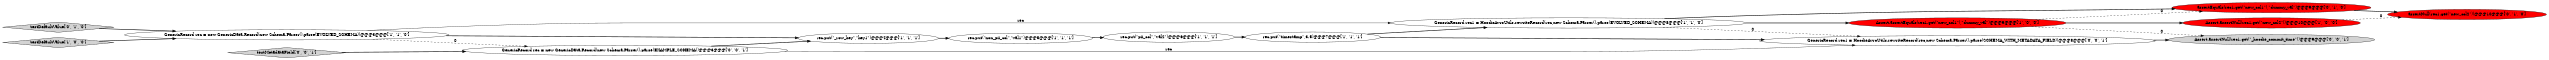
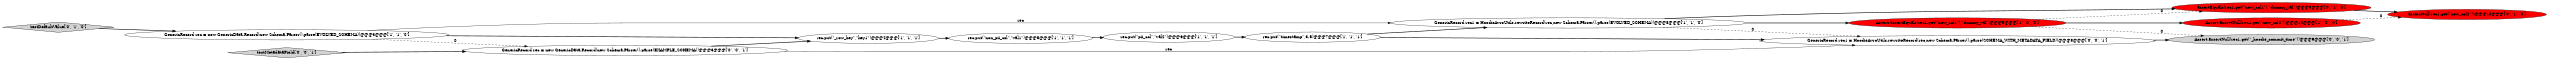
(58, 42) -> none
